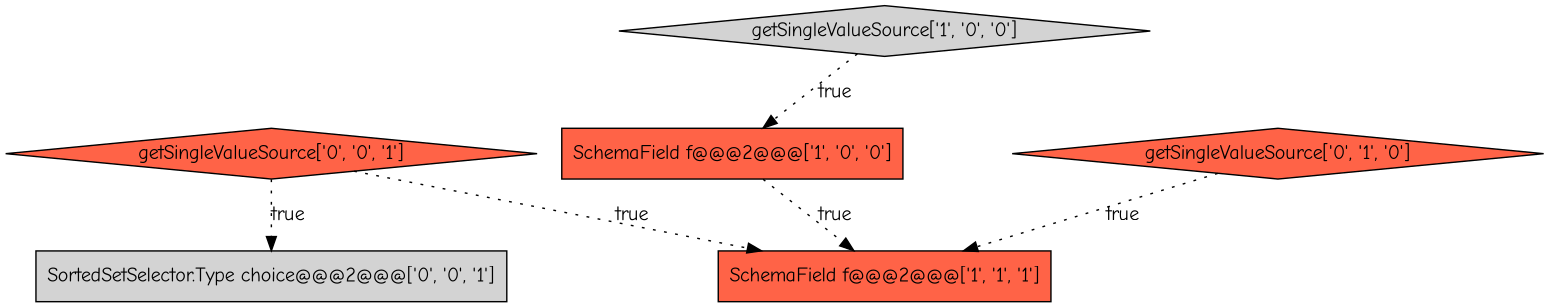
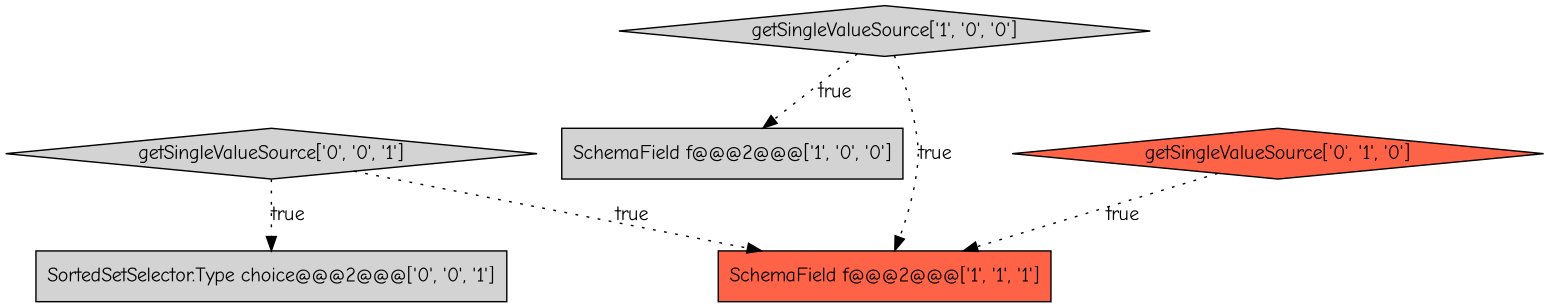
(271, 154) -> (271, 154)
(732, 154) -> (732, 154)
(803, 210) -> (918, 146)
